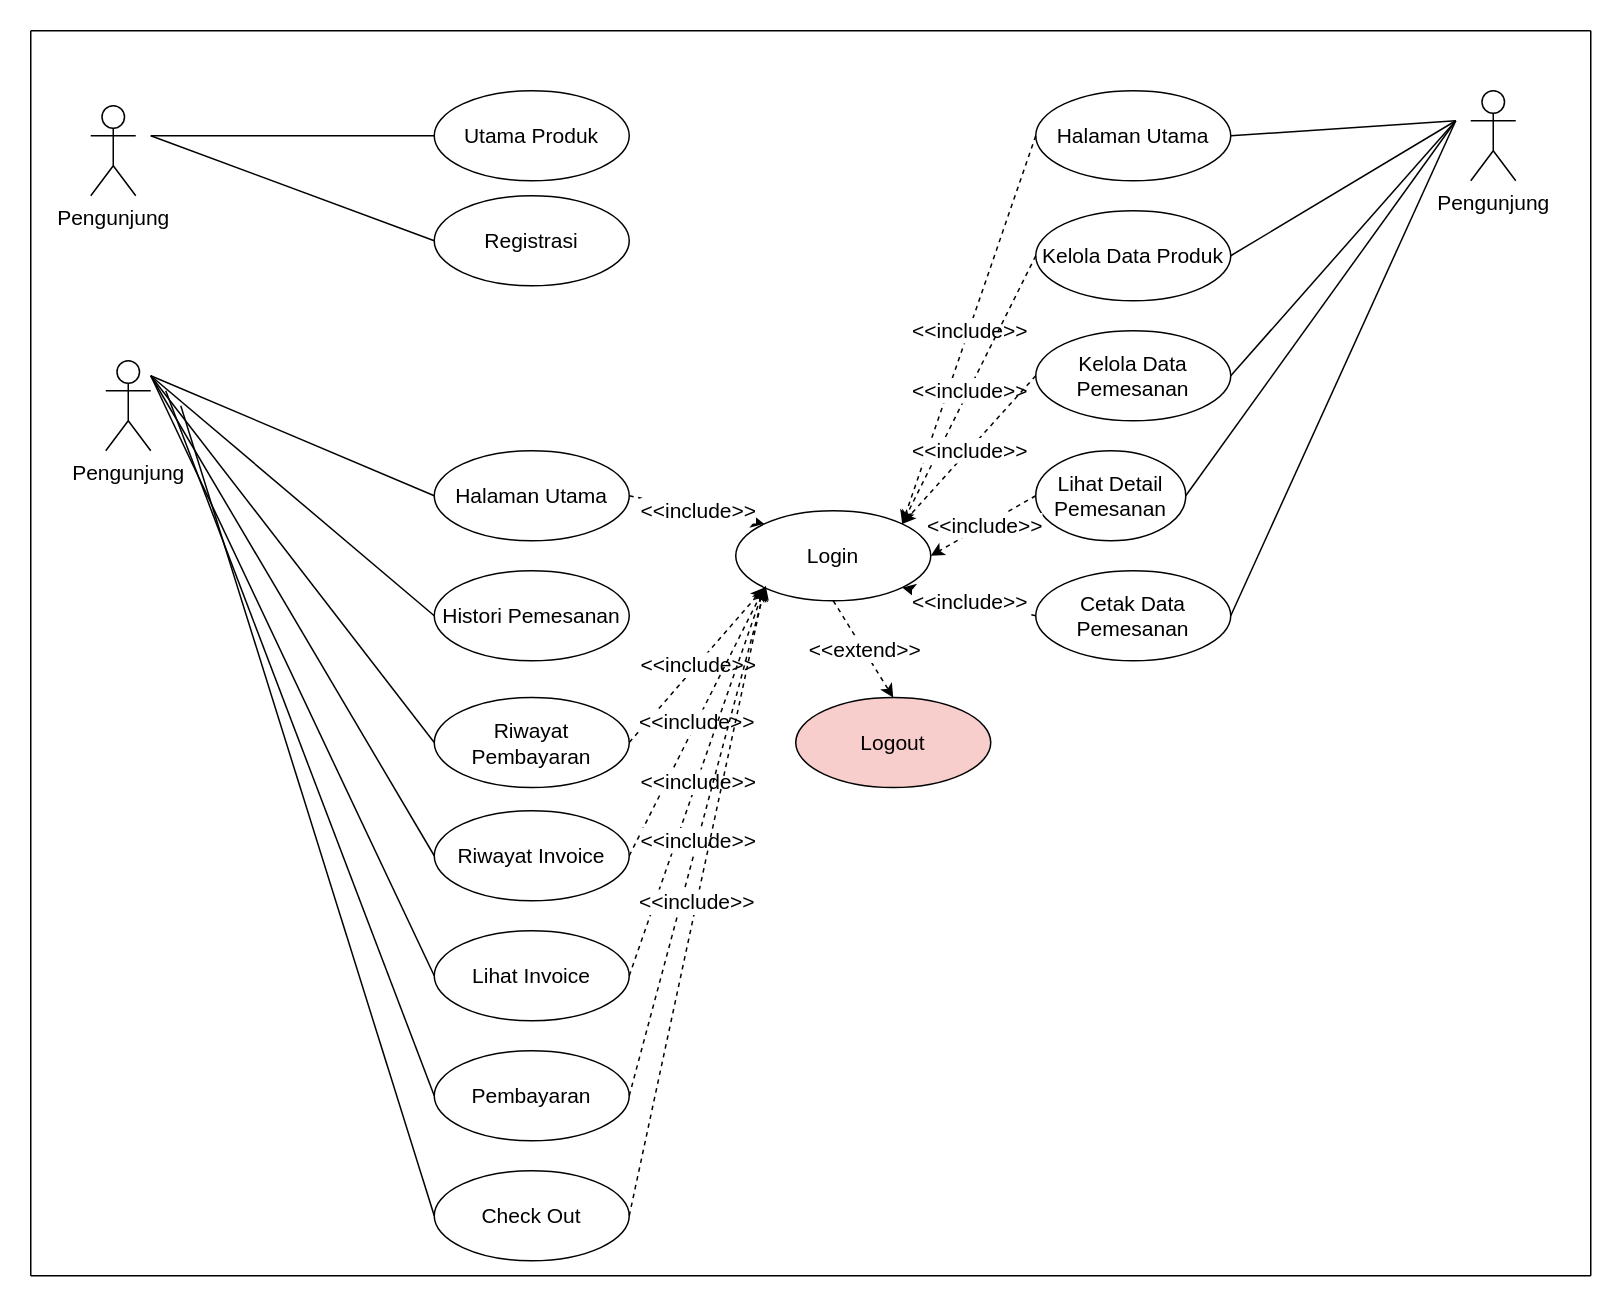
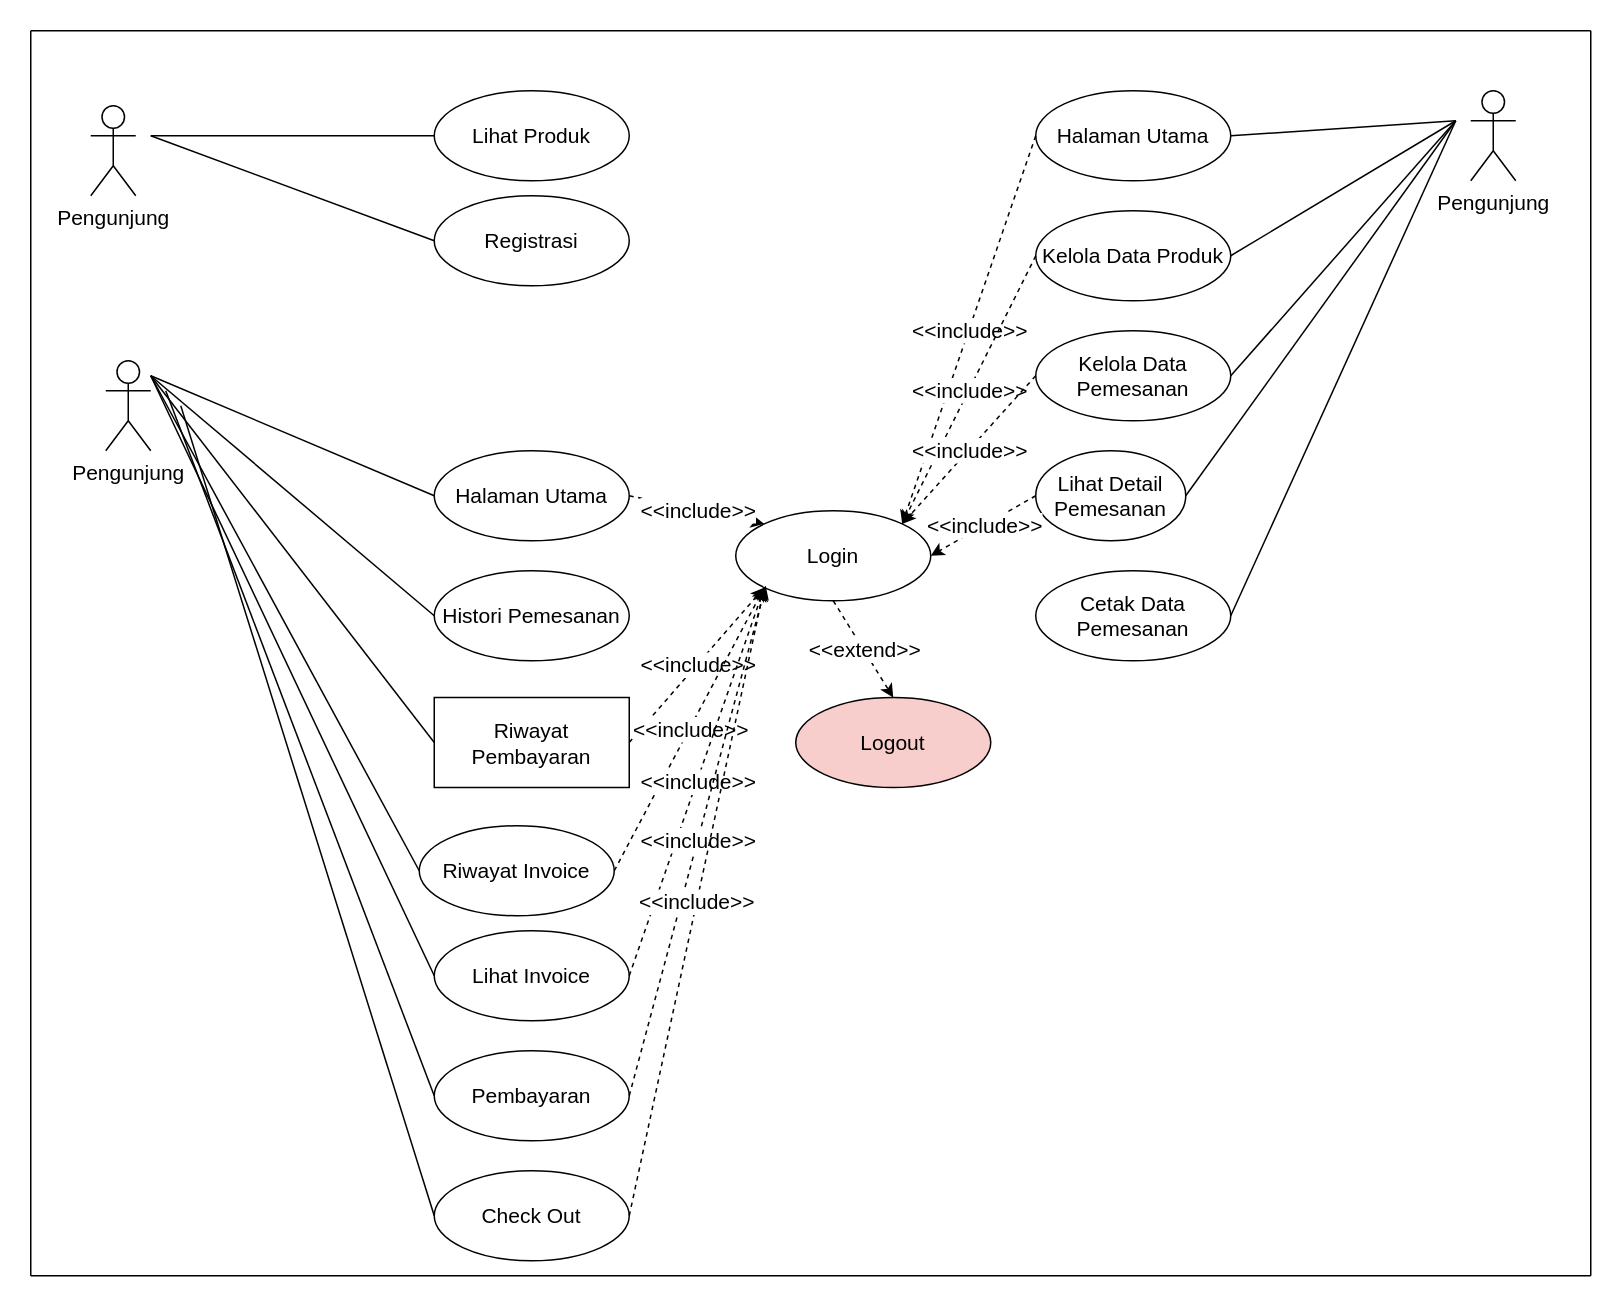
(532, 136) -> (532, 136)
(969, 602) -> none
(532, 743) -> (532, 743)
(532, 856) -> (517, 871)
